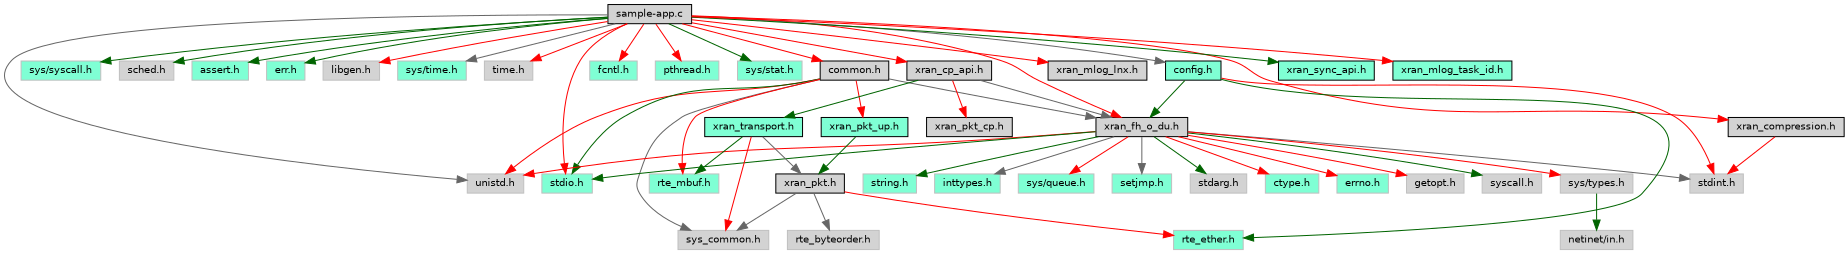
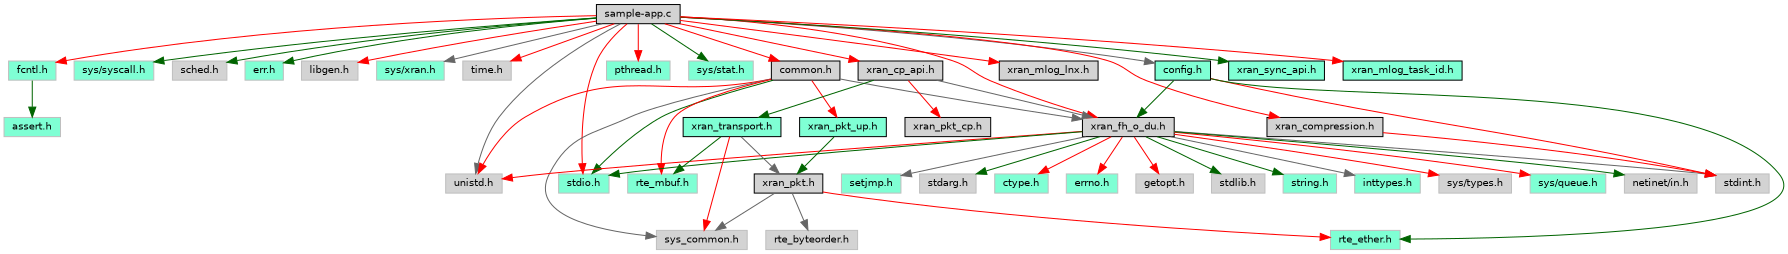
(363, 44) -> (32, 94)
(432, 71) -> (410, 71)
(1512, 184) -> (1238, 184)
(1597, 203) -> (1394, 150)
